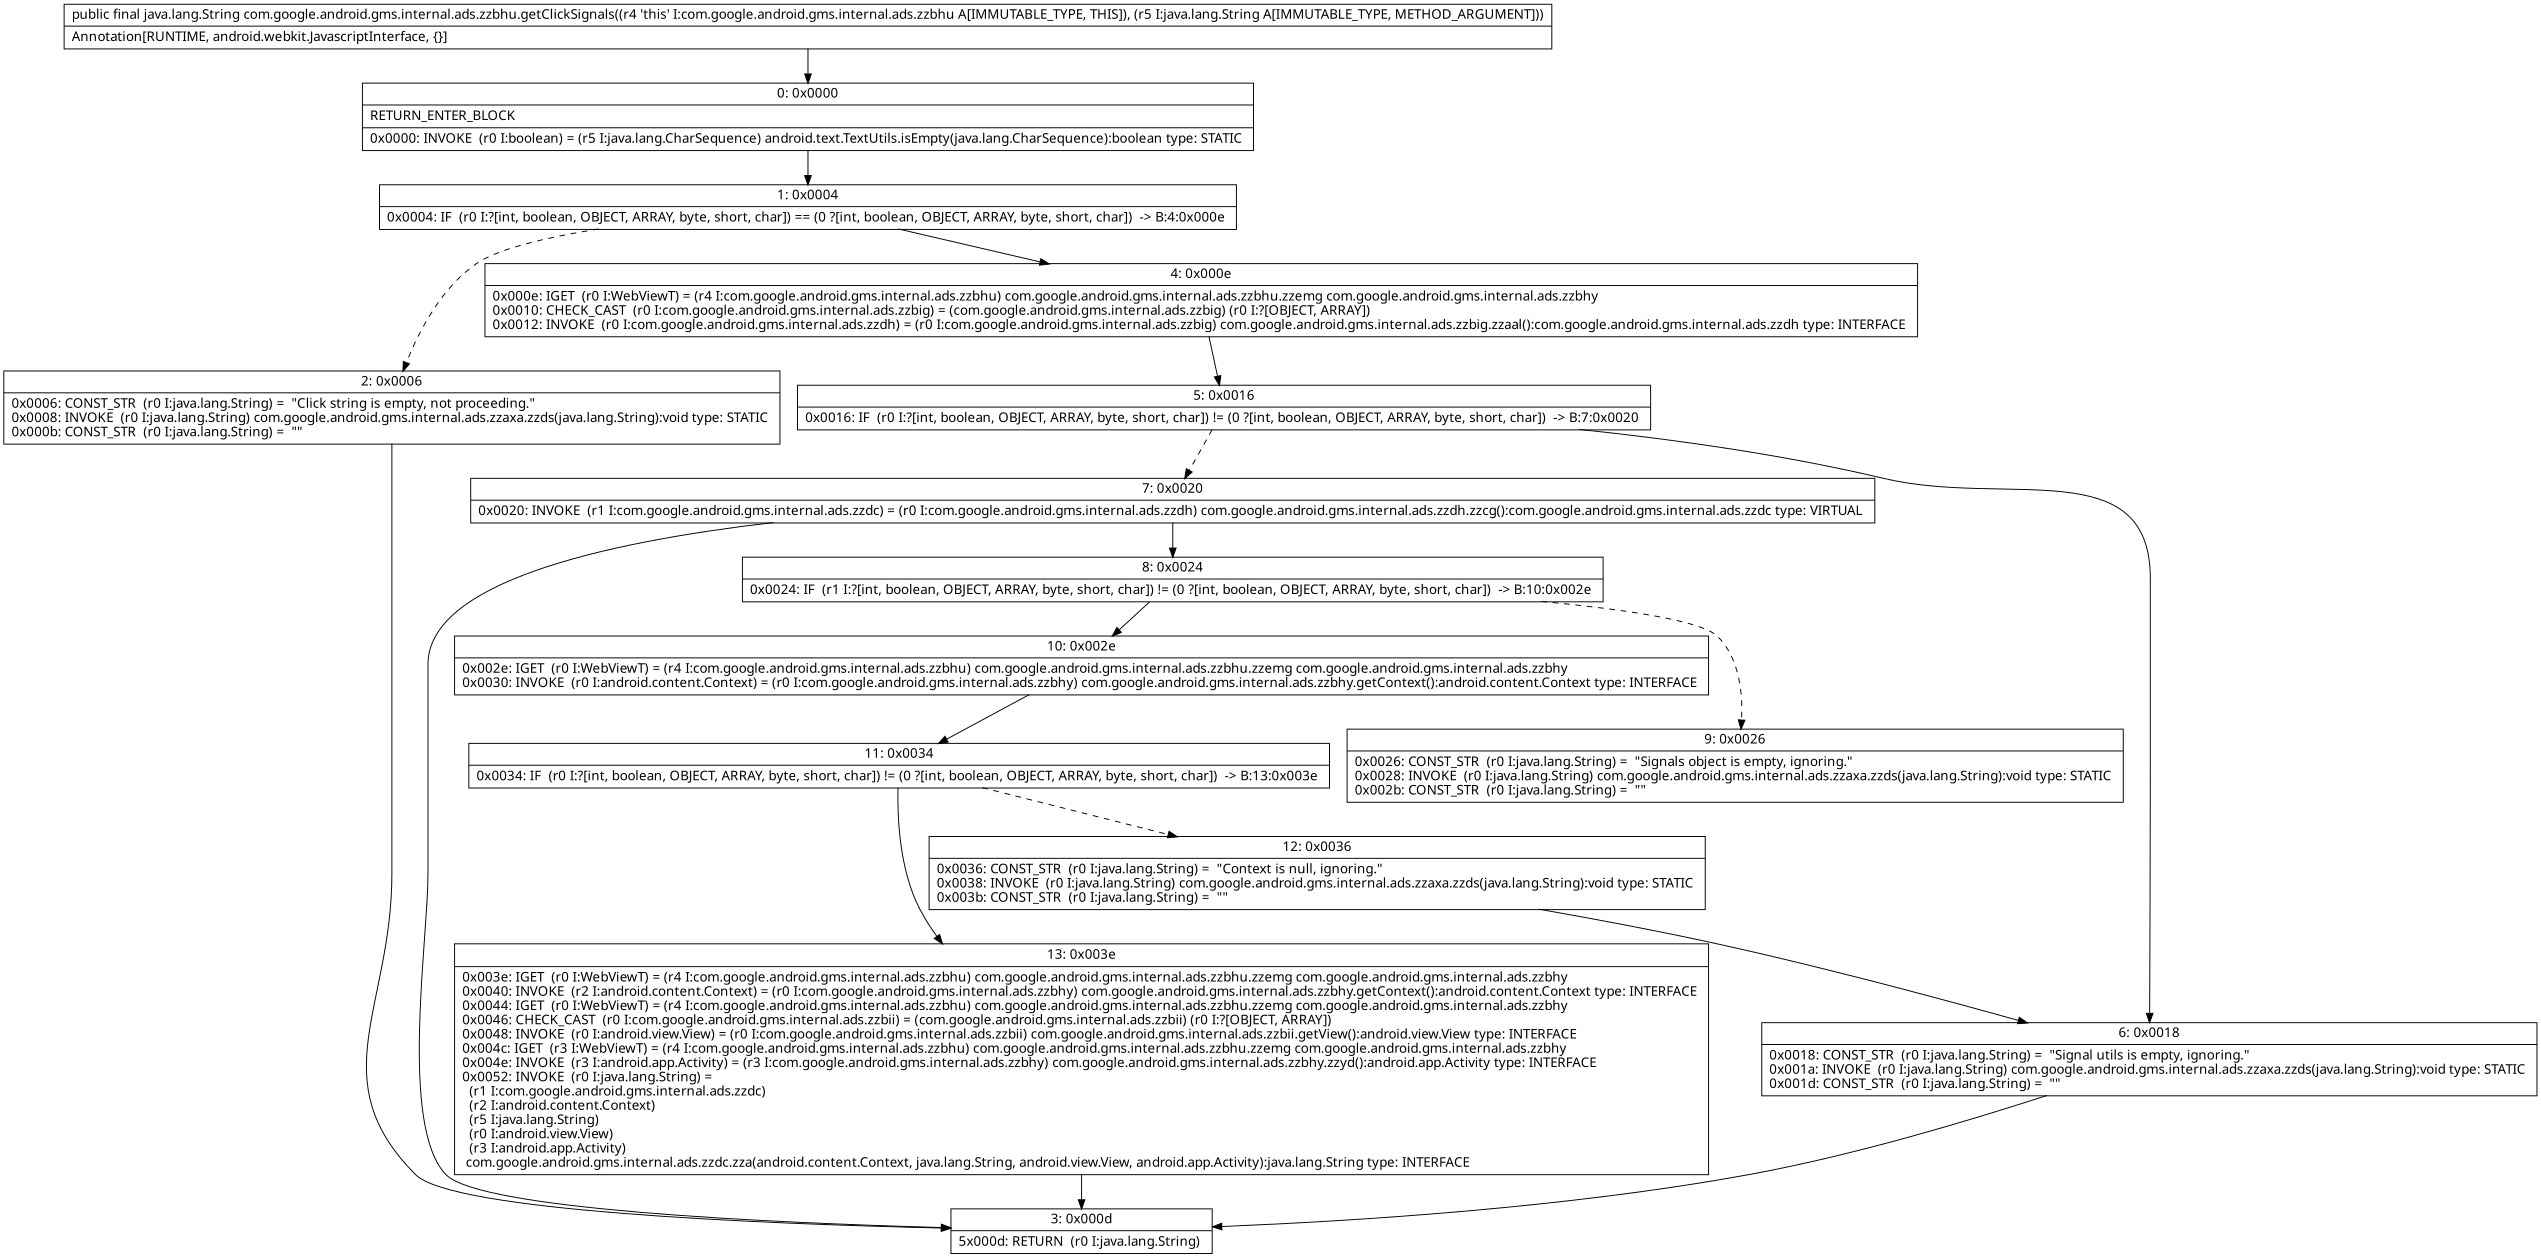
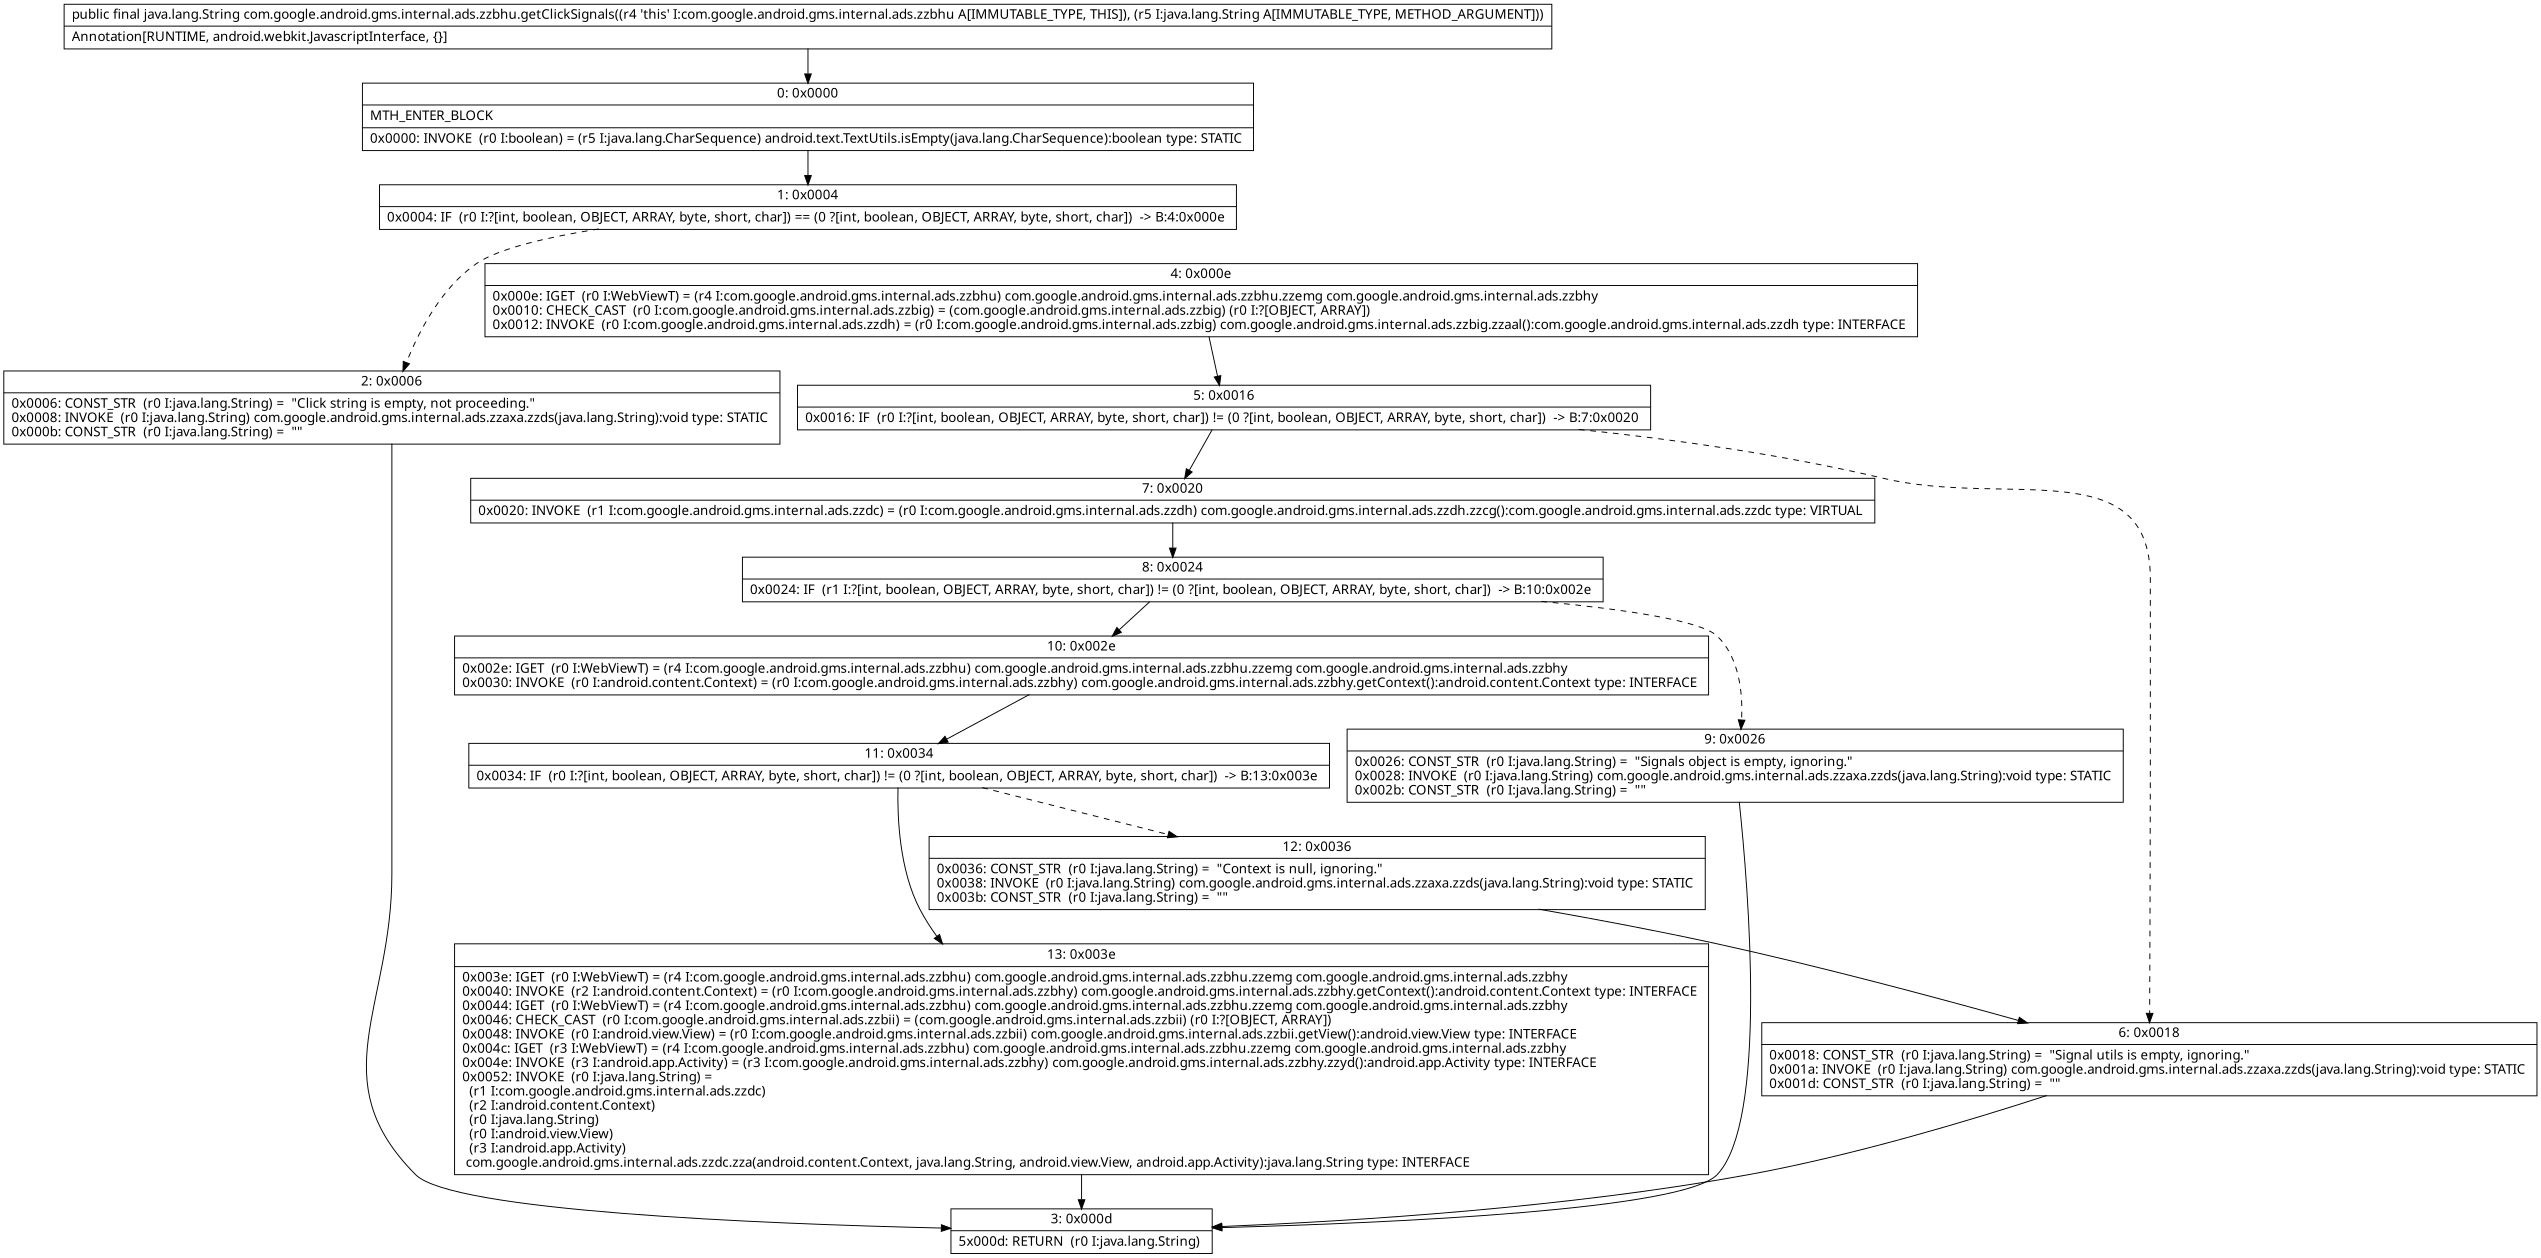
(443, 116) -> (432, 116)
(969, 245) -> none
(1201, 450) -> (1201, 450)
(2104, 502) -> (2104, 502)
(422, 975) -> (1660, 1195)
(531, 1120) -> (531, 1120)
